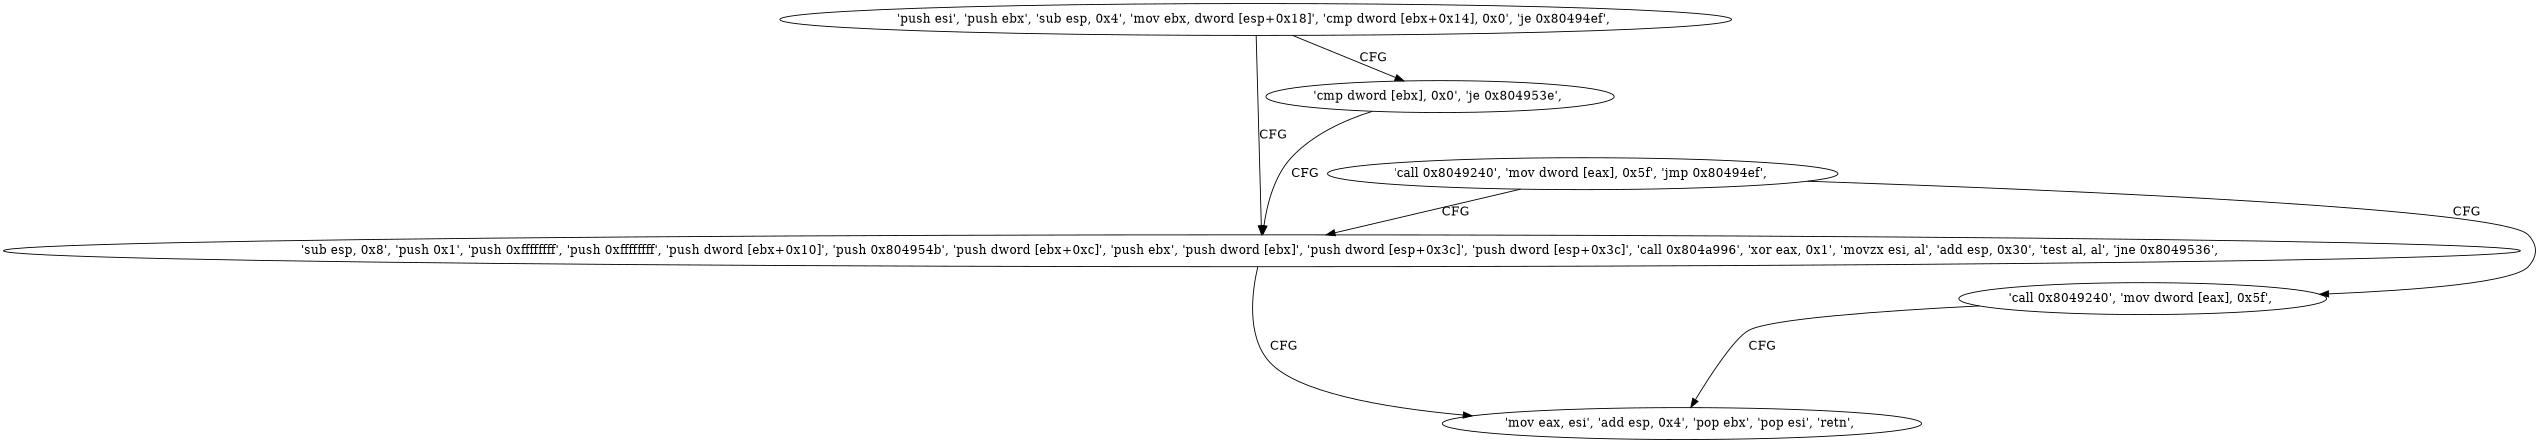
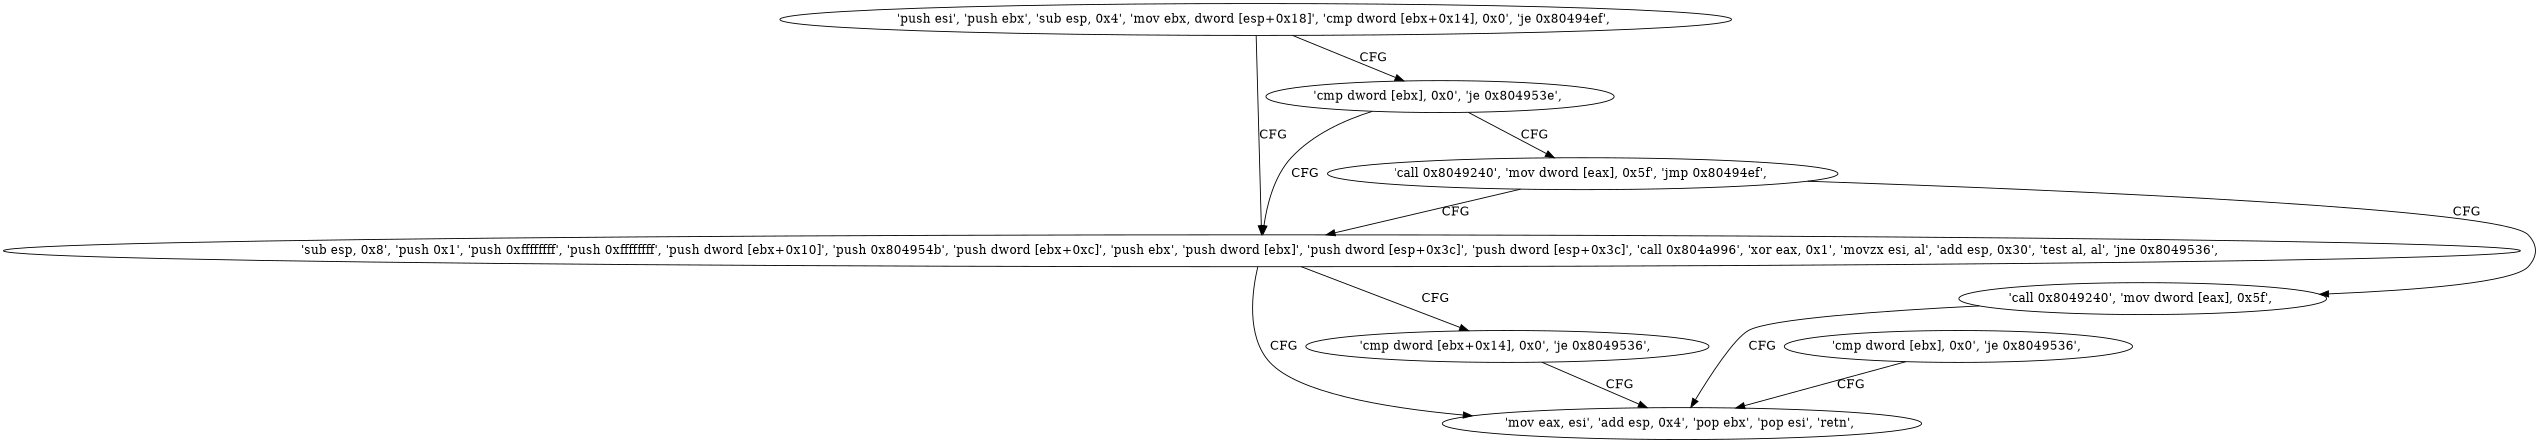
none -> (1507, 133)
none -> (1507, 346)
none -> (1958, 346)
